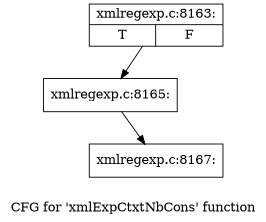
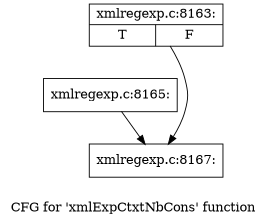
(134, 59) -> (187, 91)
